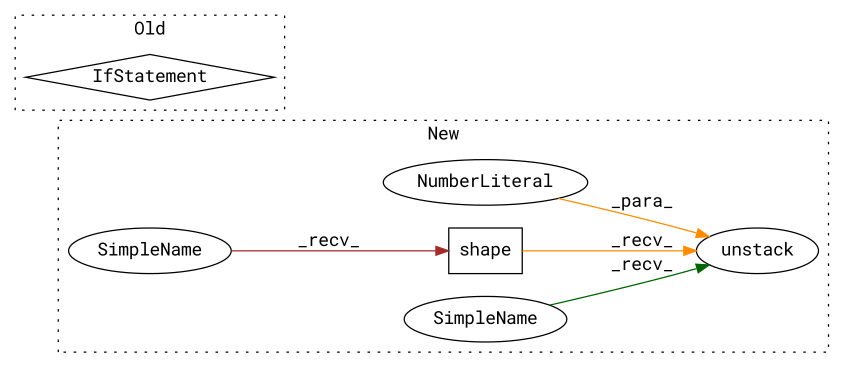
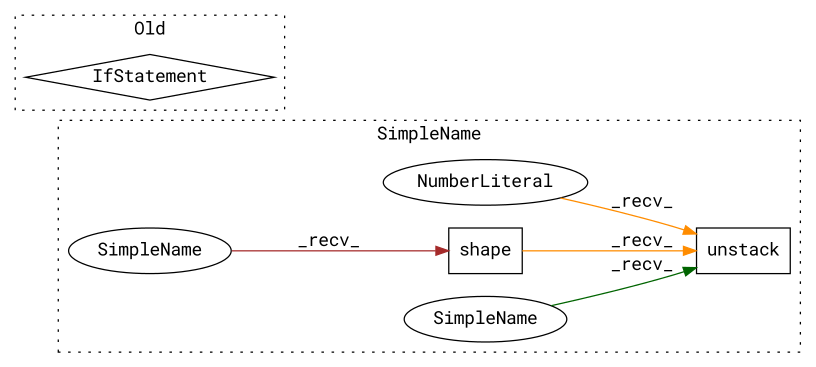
(443, 135) -> (429, 135)
(642, 202) -> (642, 202)
(757, 251) -> (743, 251)
